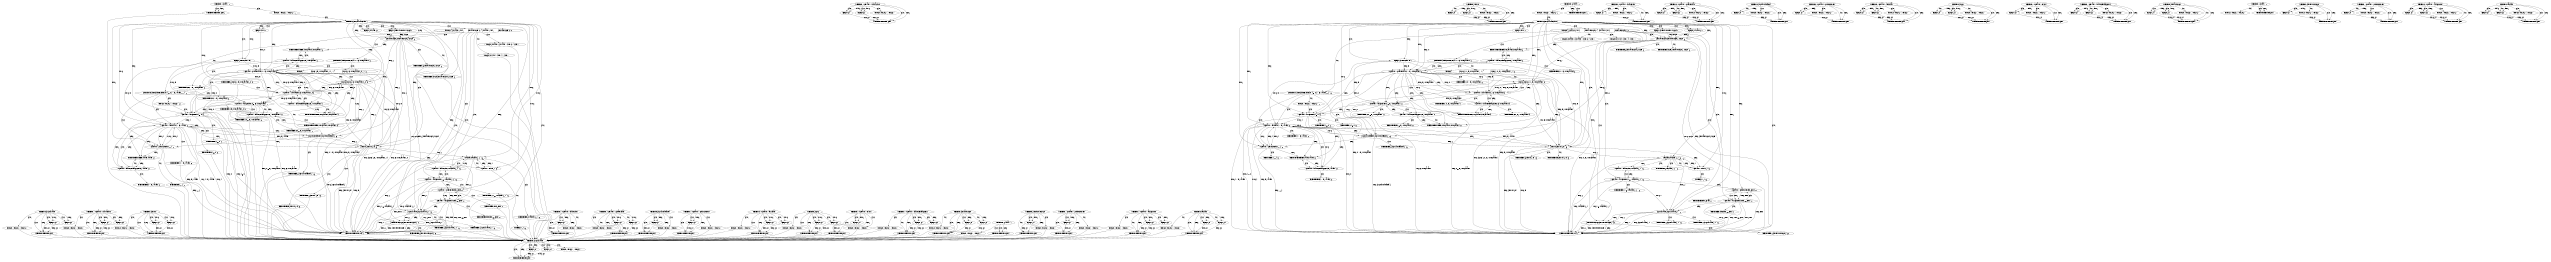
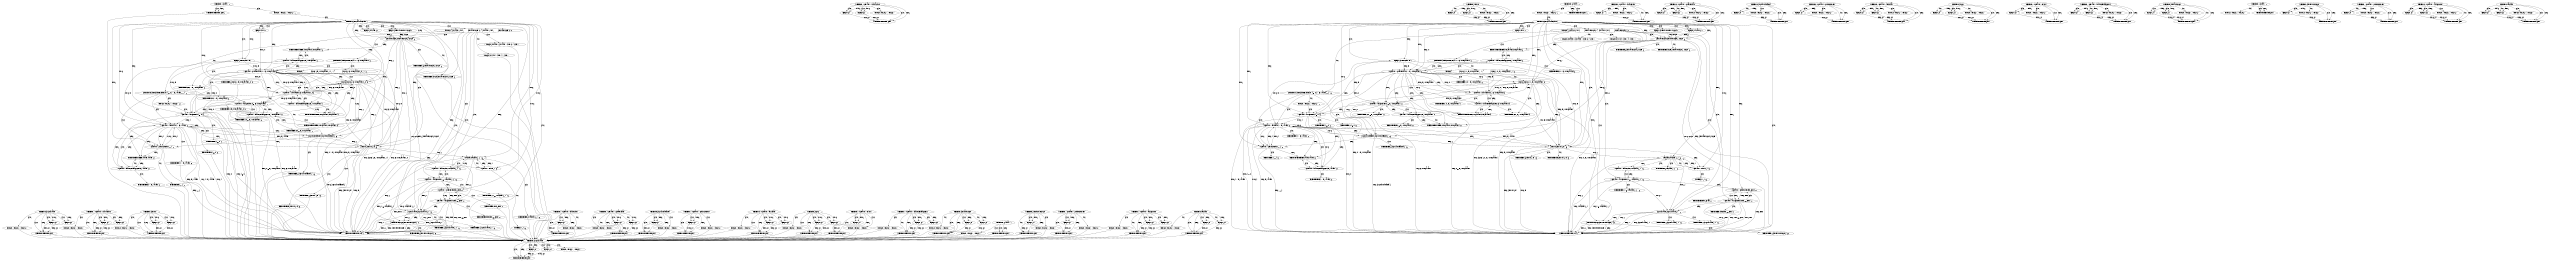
(258, 90) -> (321, 85)
(1518, 90) -> (1527, 99)
